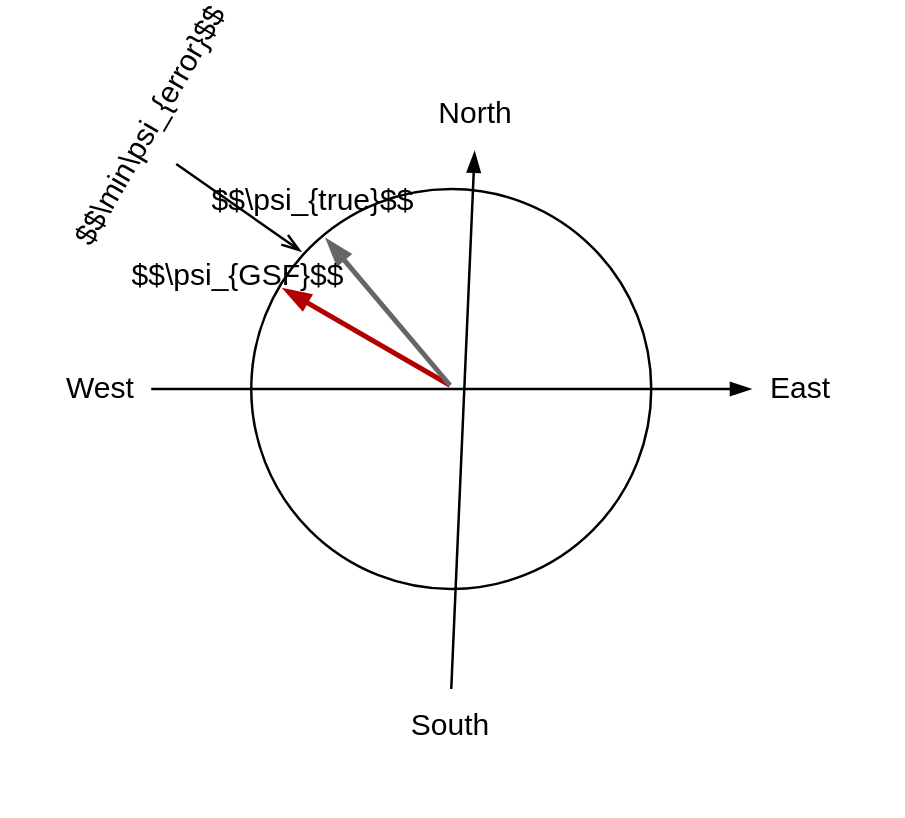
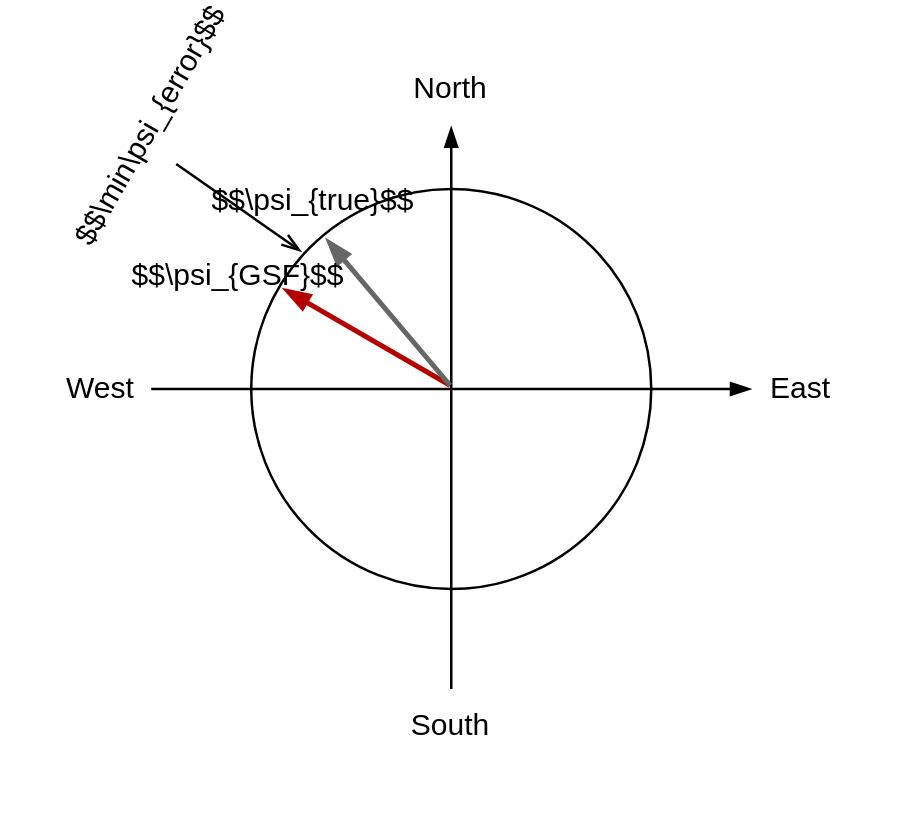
(476, 114) -> (451, 89)
